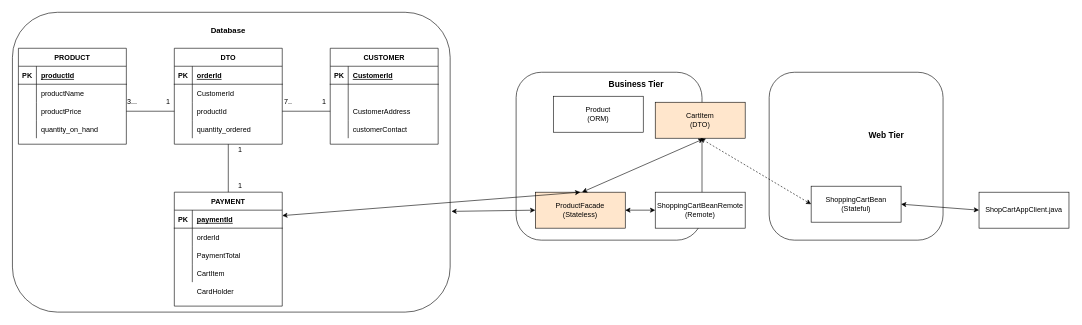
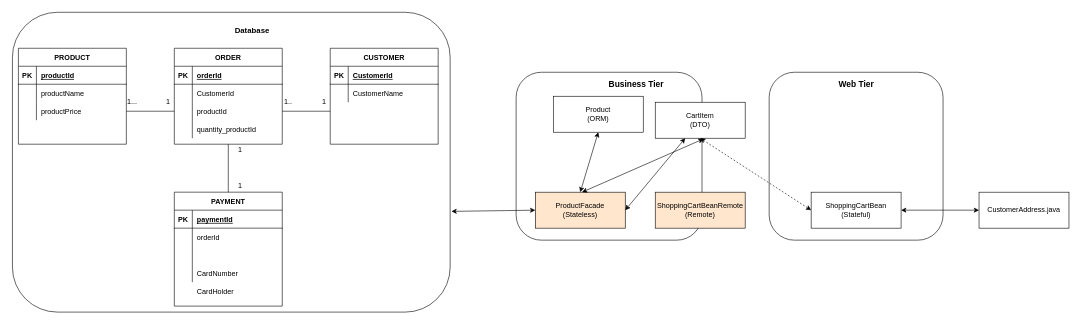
(228, 30) -> (252, 30)
(228, 58) -> (228, 58)
none -> (393, 93)
(132, 102) -> (132, 102)
(288, 102) -> (288, 102)
(393, 111) -> none
(701, 120) -> (701, 120)
(81, 129) -> none
(393, 129) -> none
(228, 130) -> (232, 130)
(887, 135) -> (857, 84)
(857, 204) -> (857, 210)
(369, 209) -> (590, 162)
(650, 210) -> (656, 174)
(701, 210) -> (701, 210)
(1025, 210) -> (1025, 210)
(237, 255) -> none
(213, 274) -> (217, 274)
